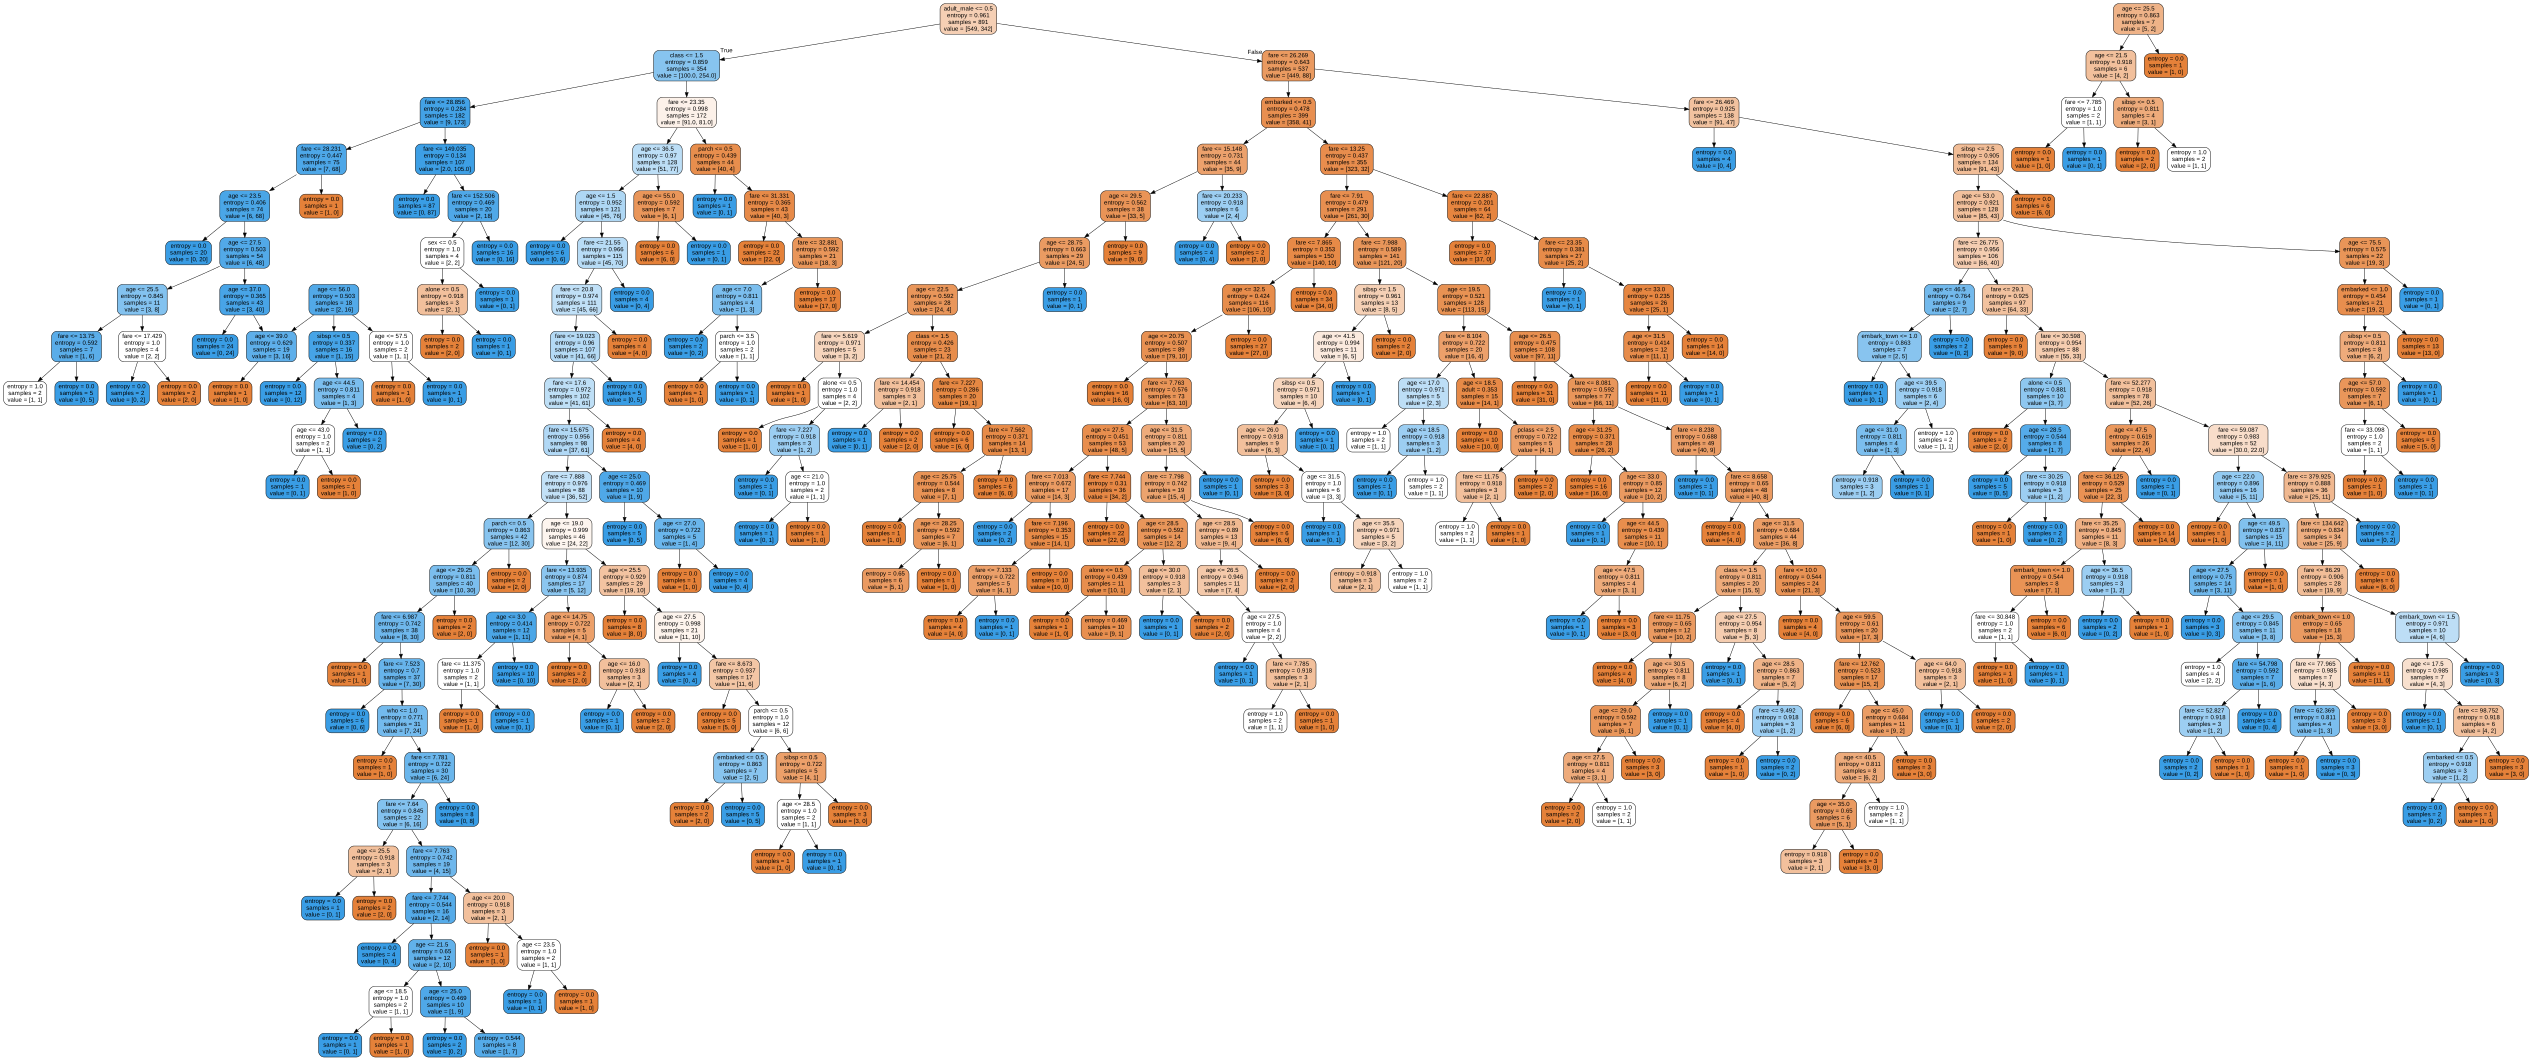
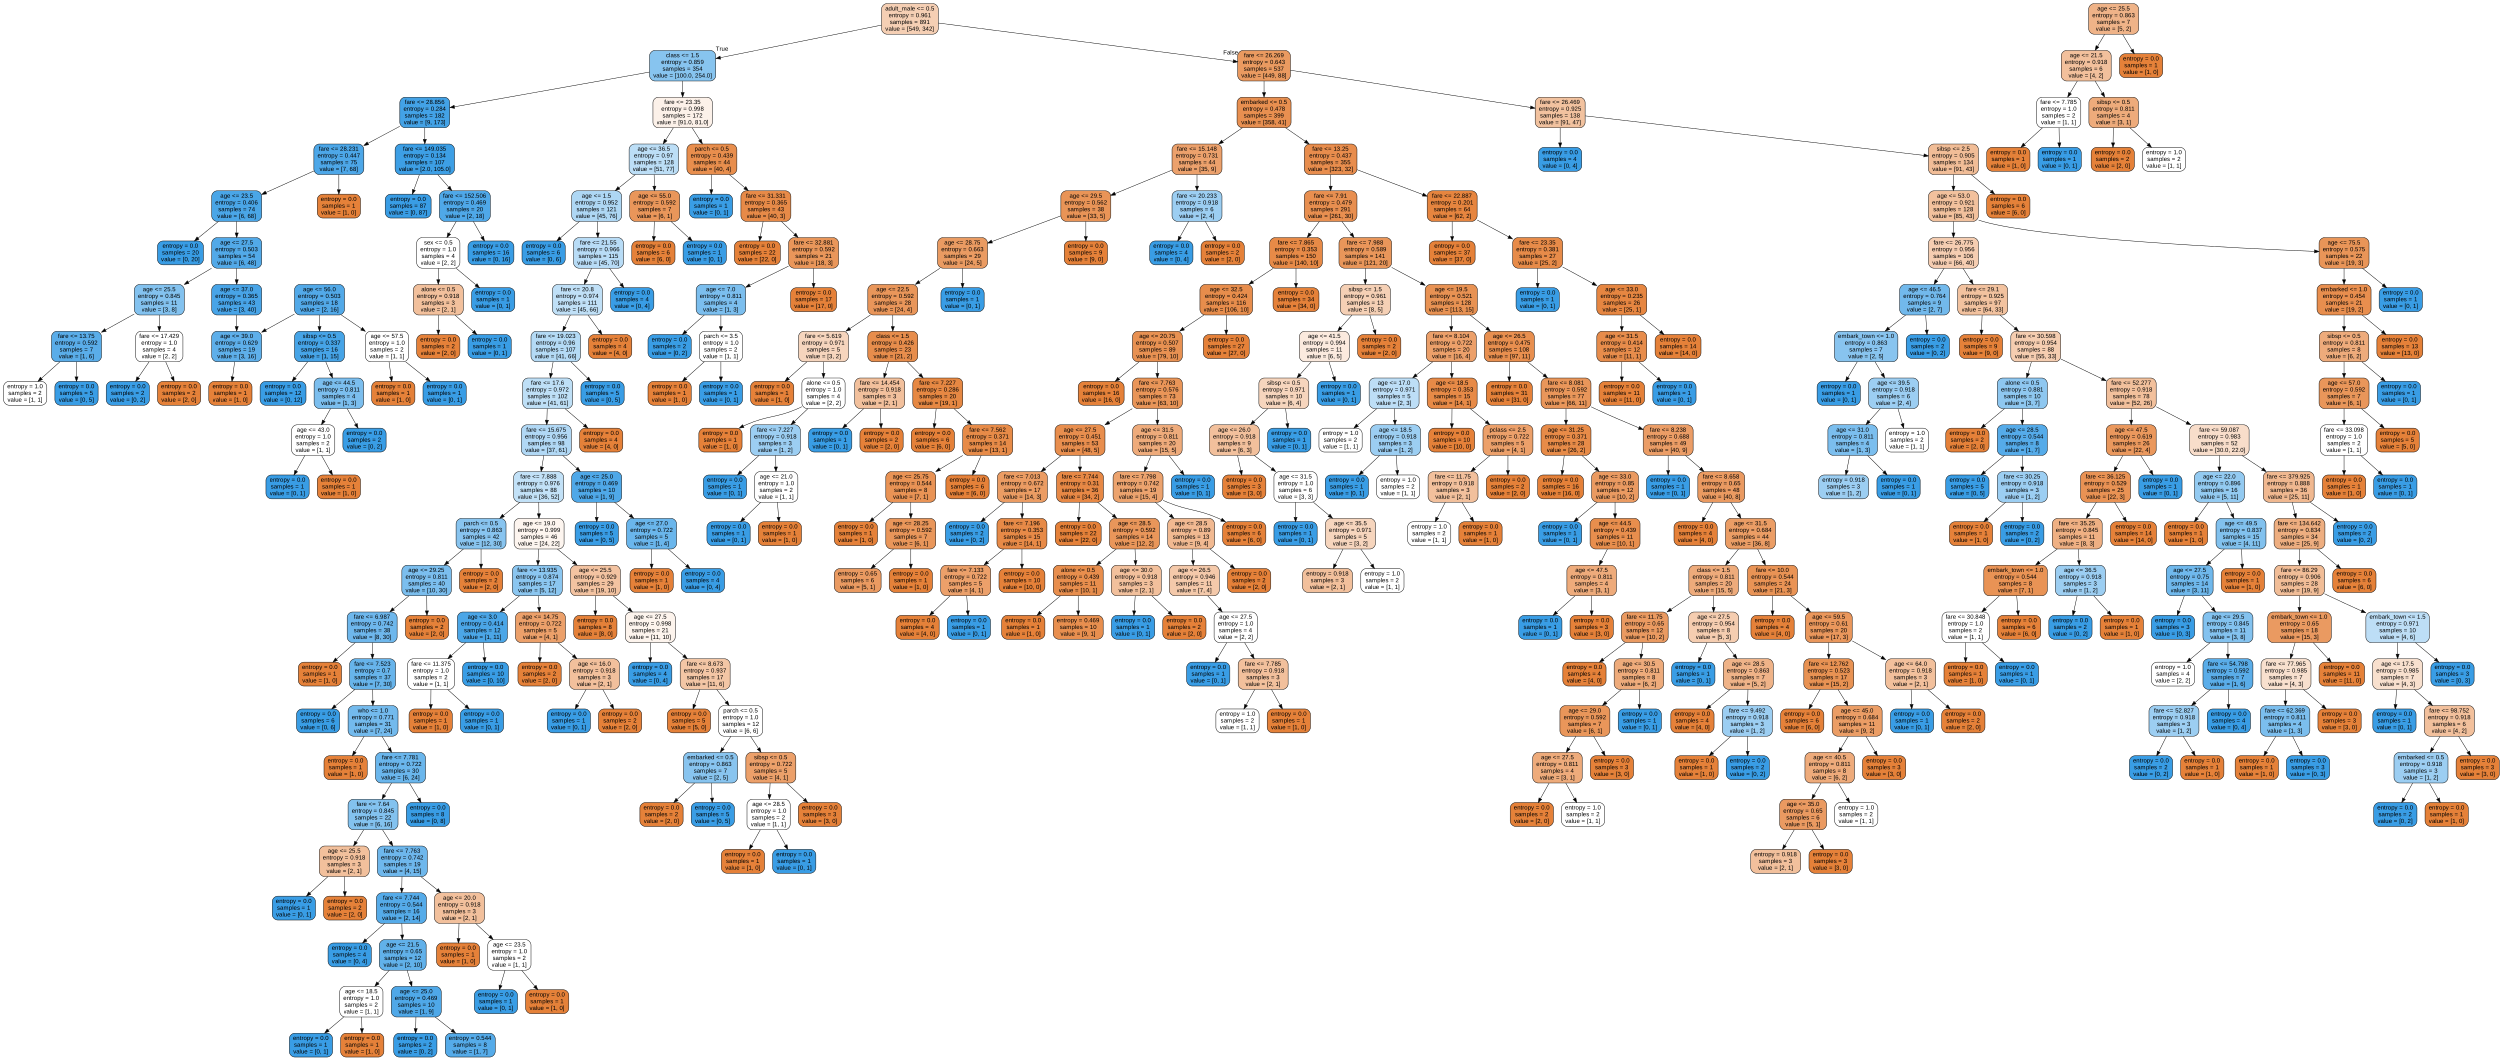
(215, 346) -> none
(1480, 393) -> (1452, 393)
